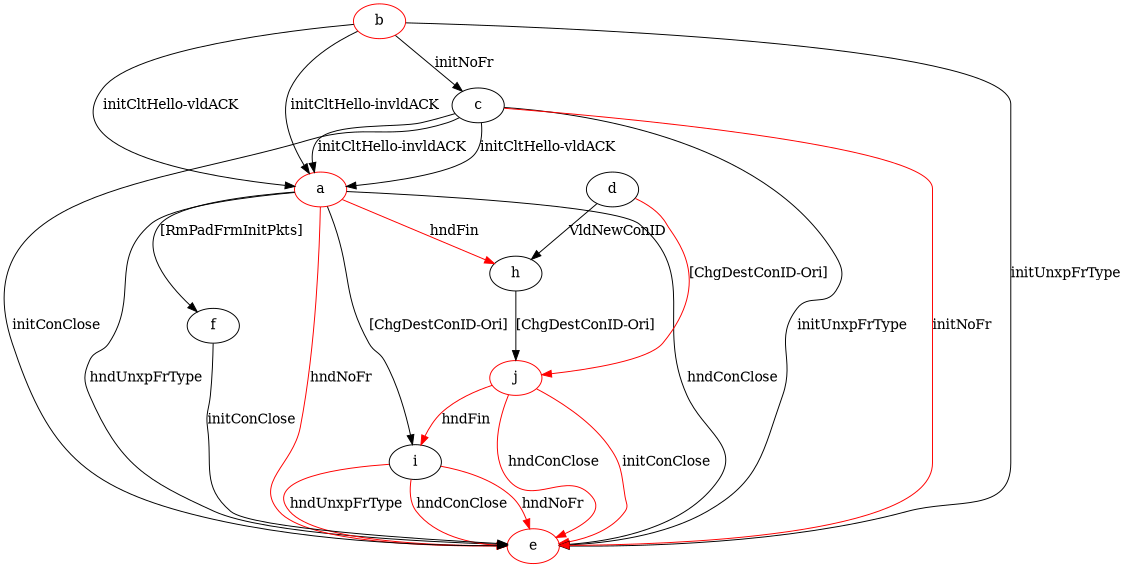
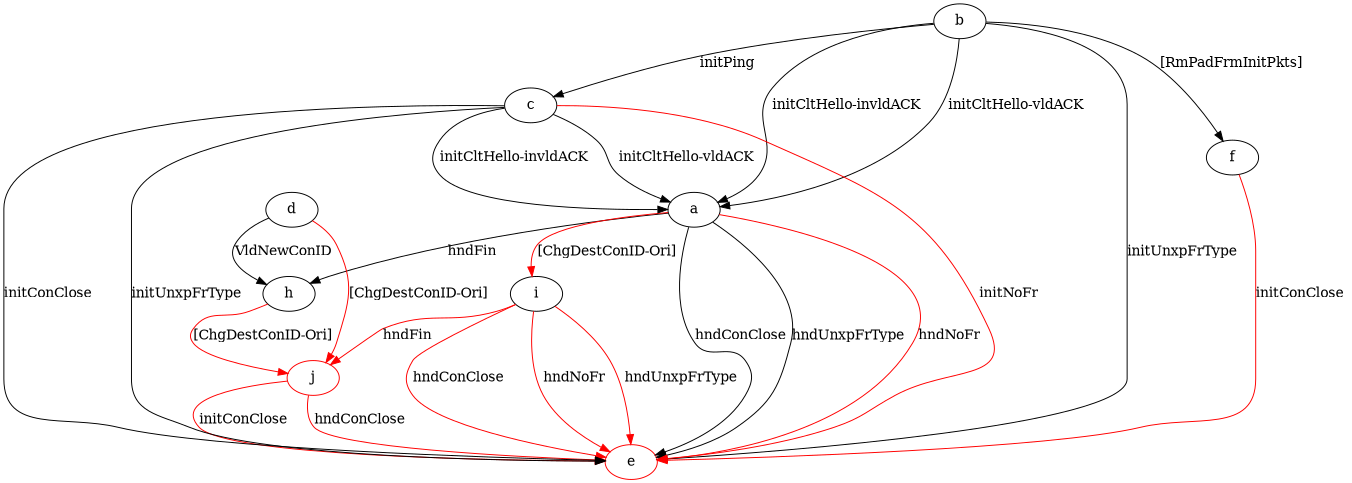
(380, 21) -> (960, 21)
(467, 63) -> (729, 63)
(321, 189) -> (694, 210)
(157, 230) -> (1118, 46)
(414, 230) -> (492, 238)
(516, 321) -> (192, 341)
(360, 325) -> (555, 234)
(453, 404) -> (423, 319)
(225, 505) -> (1077, 437)
